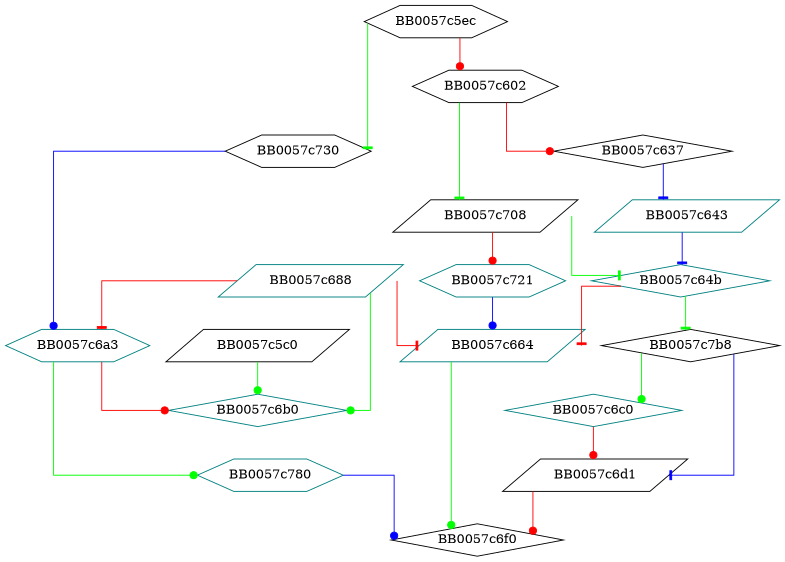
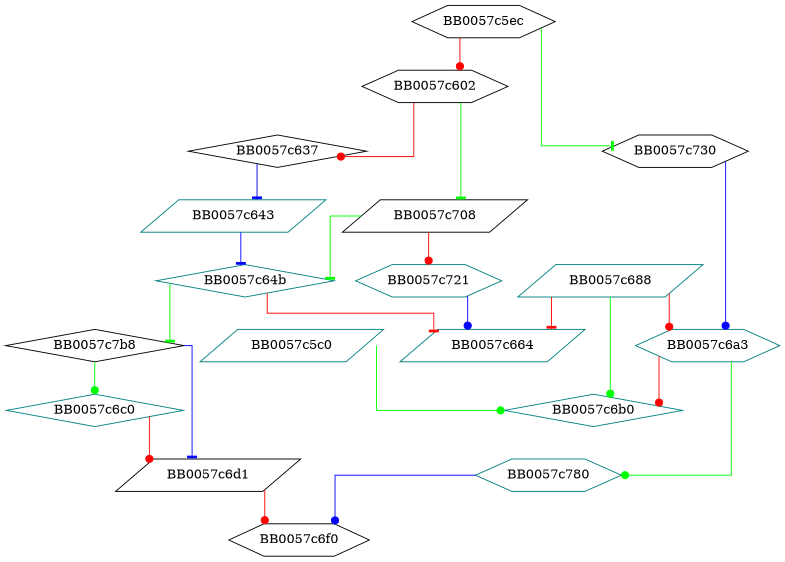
(147, 281) -> (669, 308)
(258, 346) -> (292, 346)
(451, 442) -> none
(477, 540) -> (299, 540)
